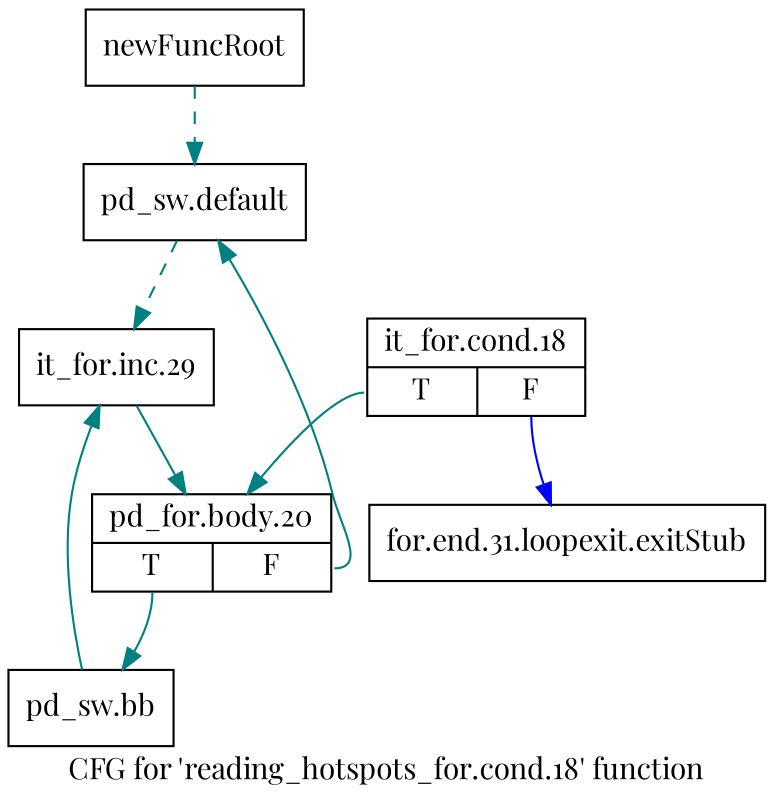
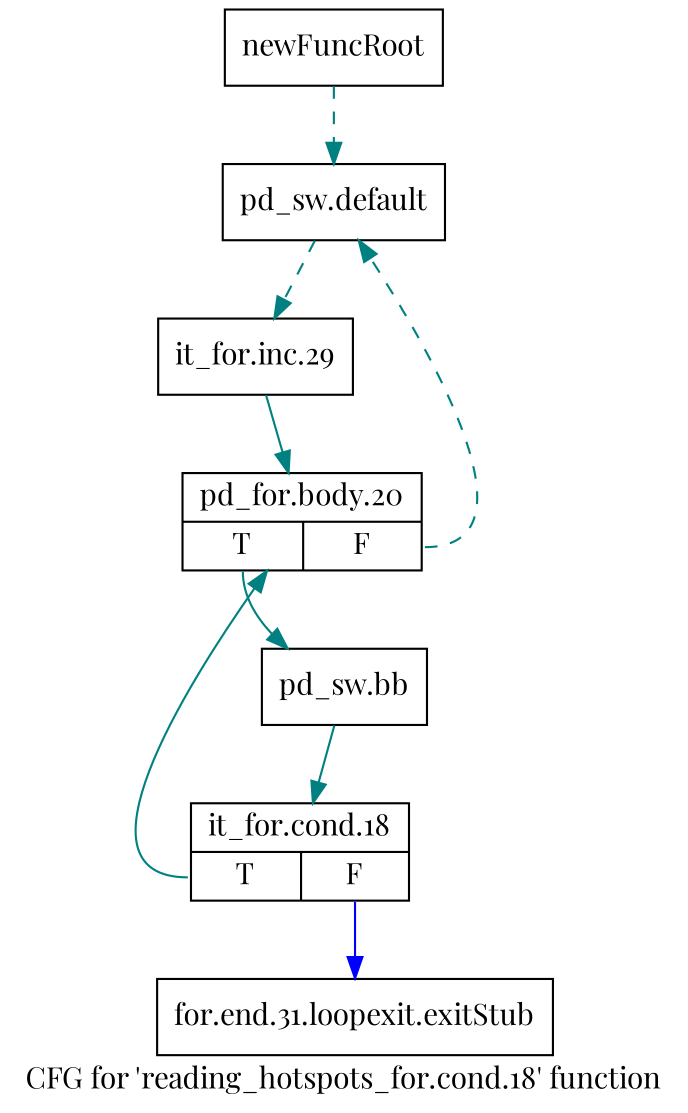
(303, 405) -> (454, 410)
(68, 547) -> (326, 754)
